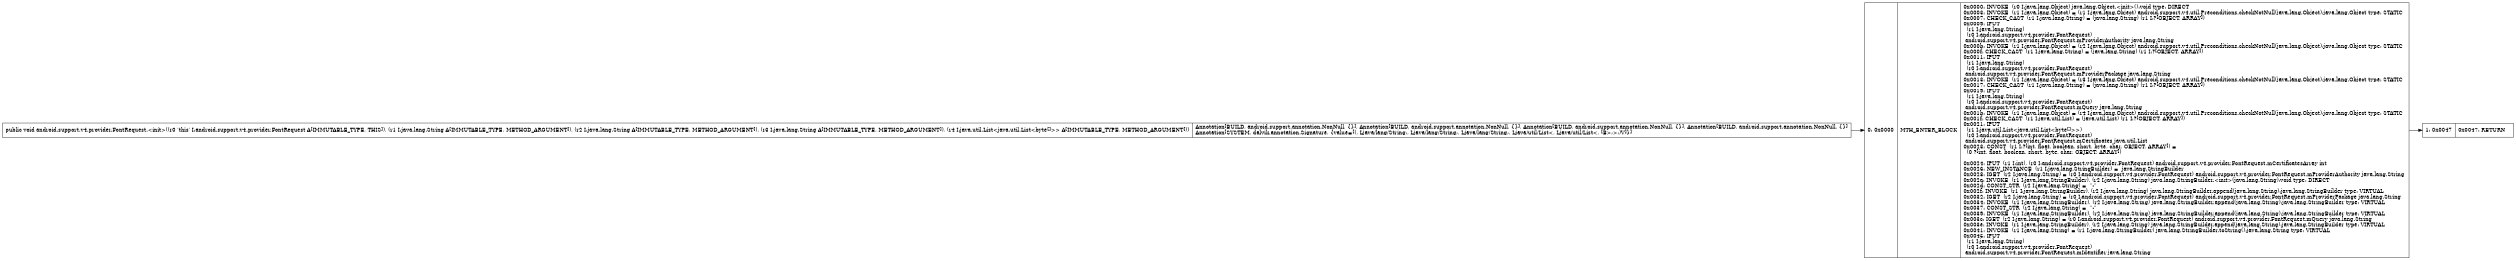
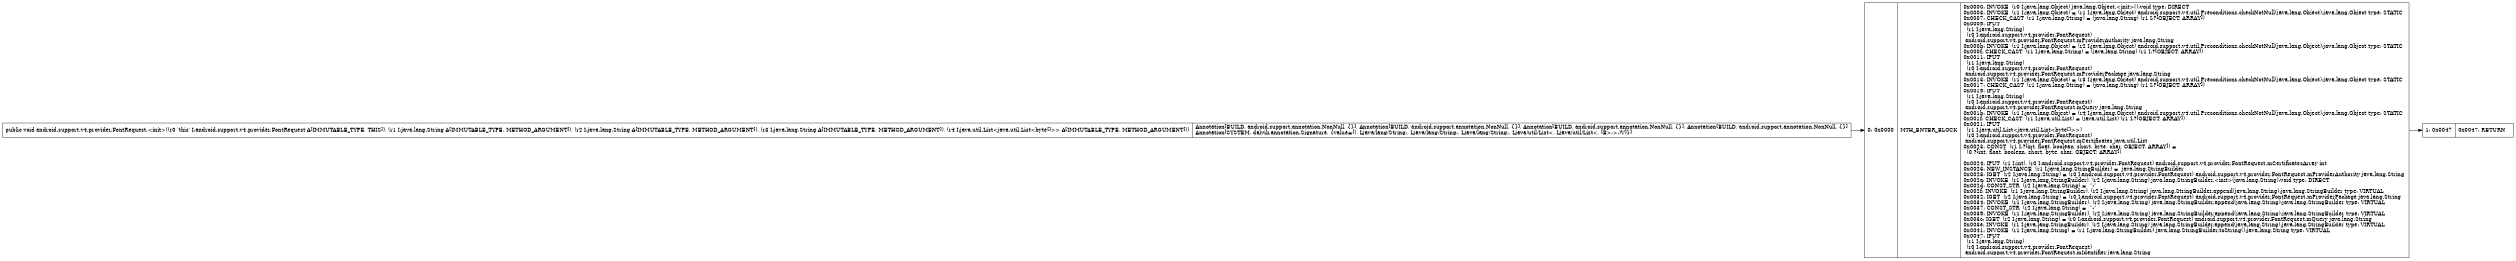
(1983, 236) -> (1983, 236)
